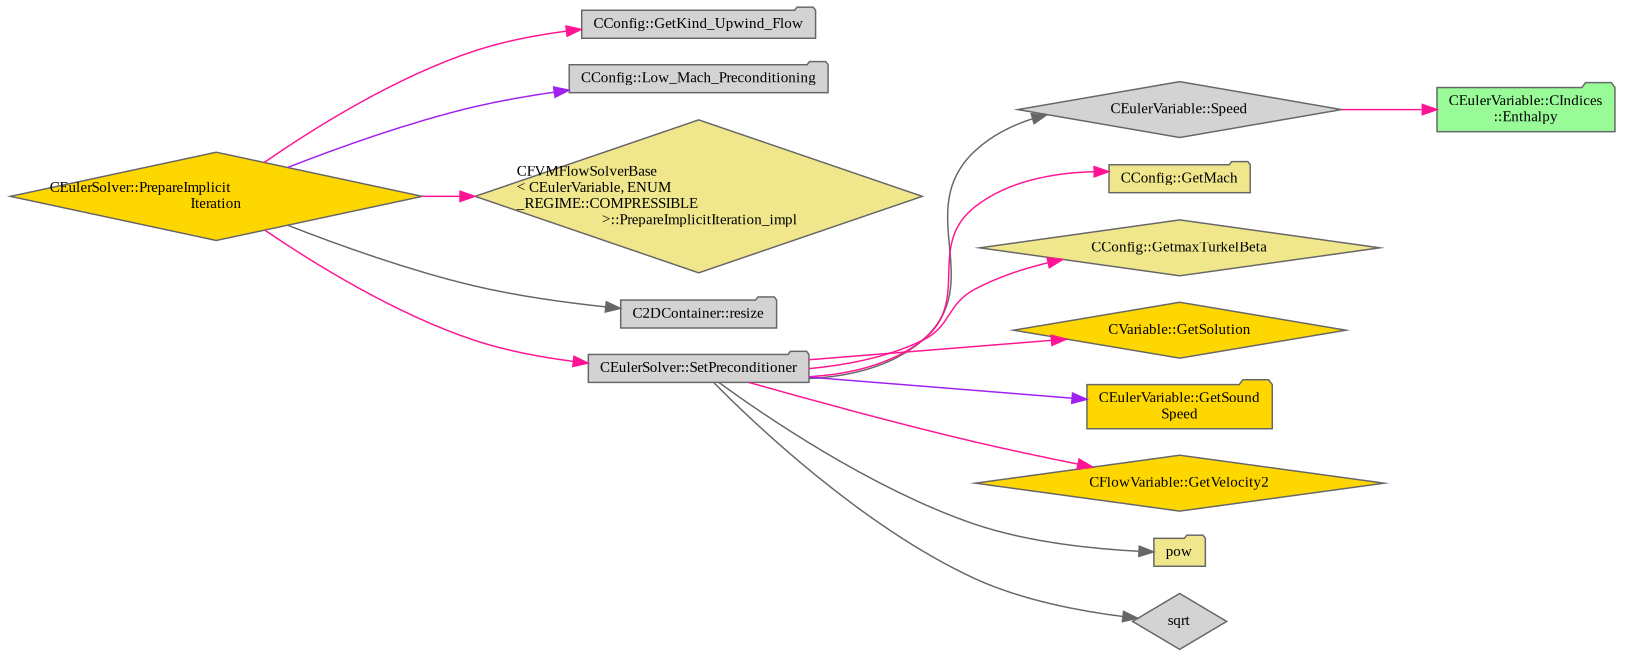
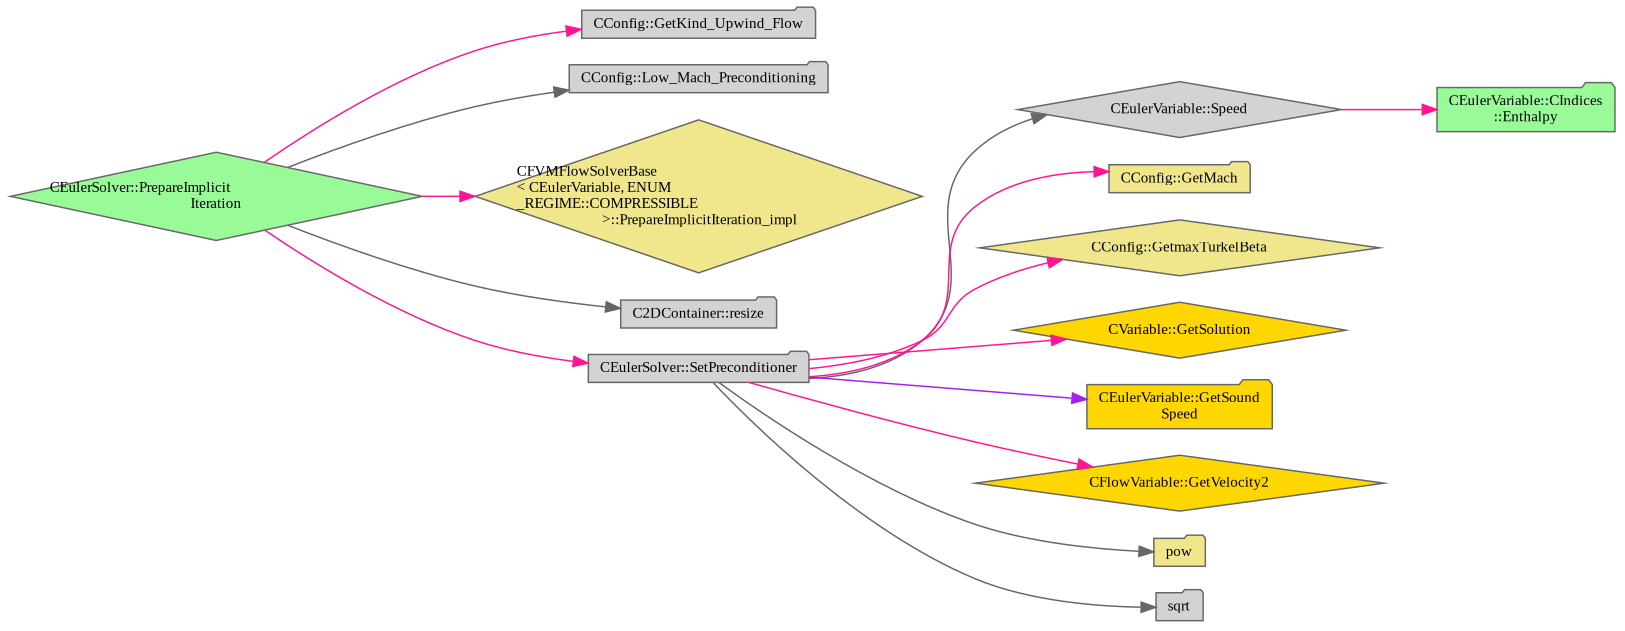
(419, 122) -> (419, 122)
(216, 196) -> (216, 196)
(1180, 621) -> (1180, 607)
